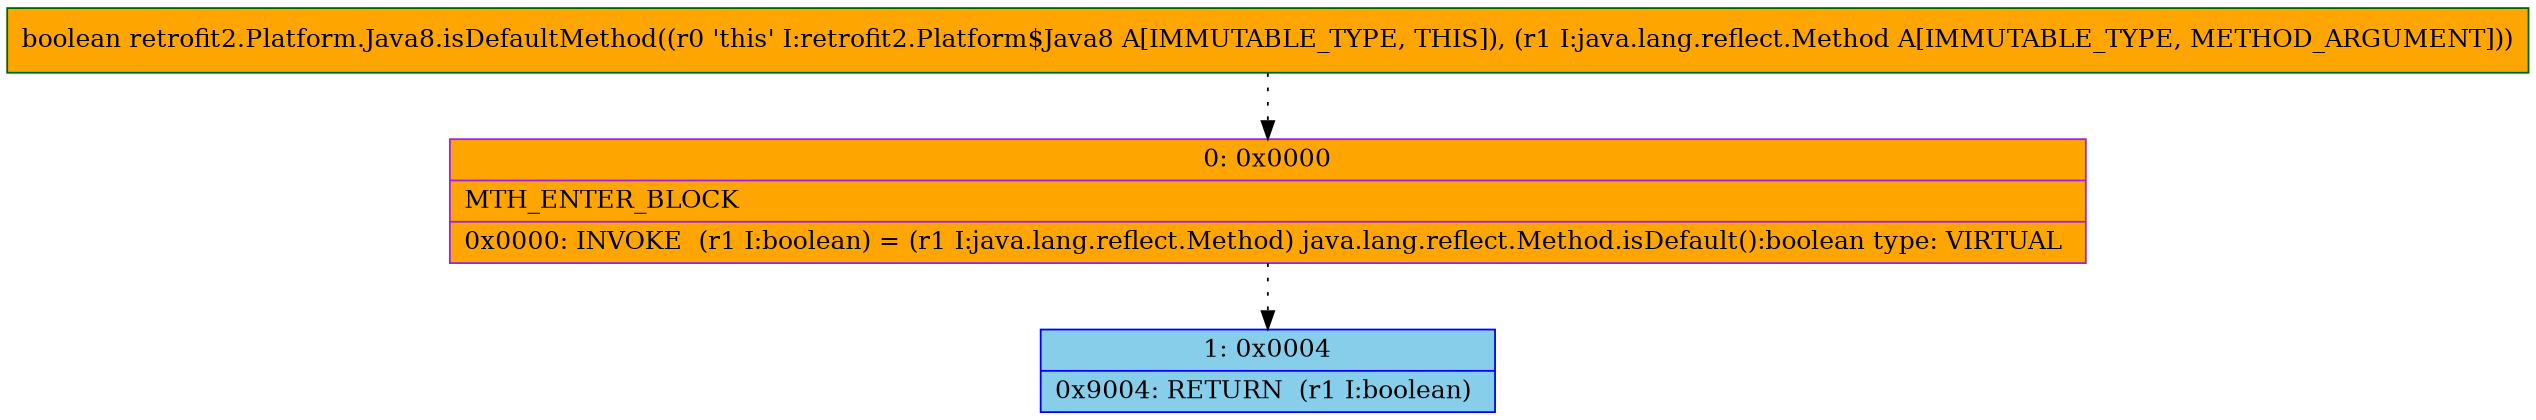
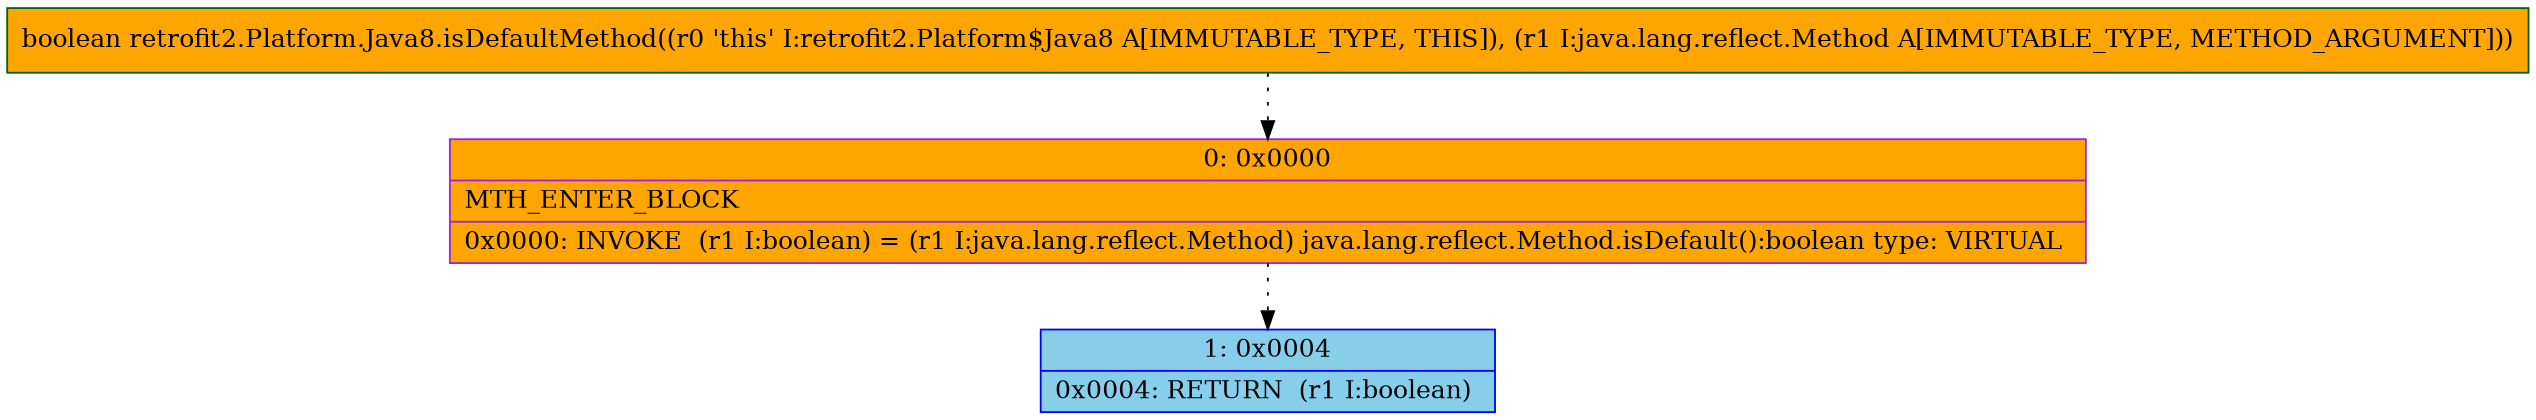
(1268, 391) -> (1268, 391)
